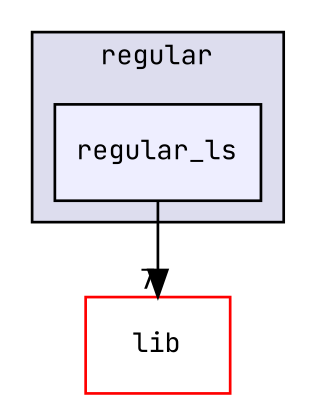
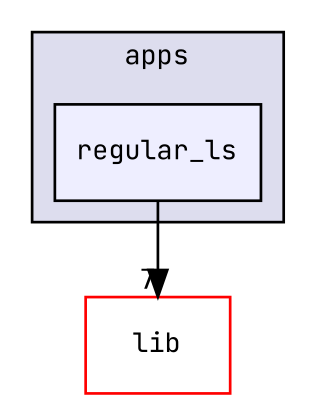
(158, 58) -> (158, 58)
